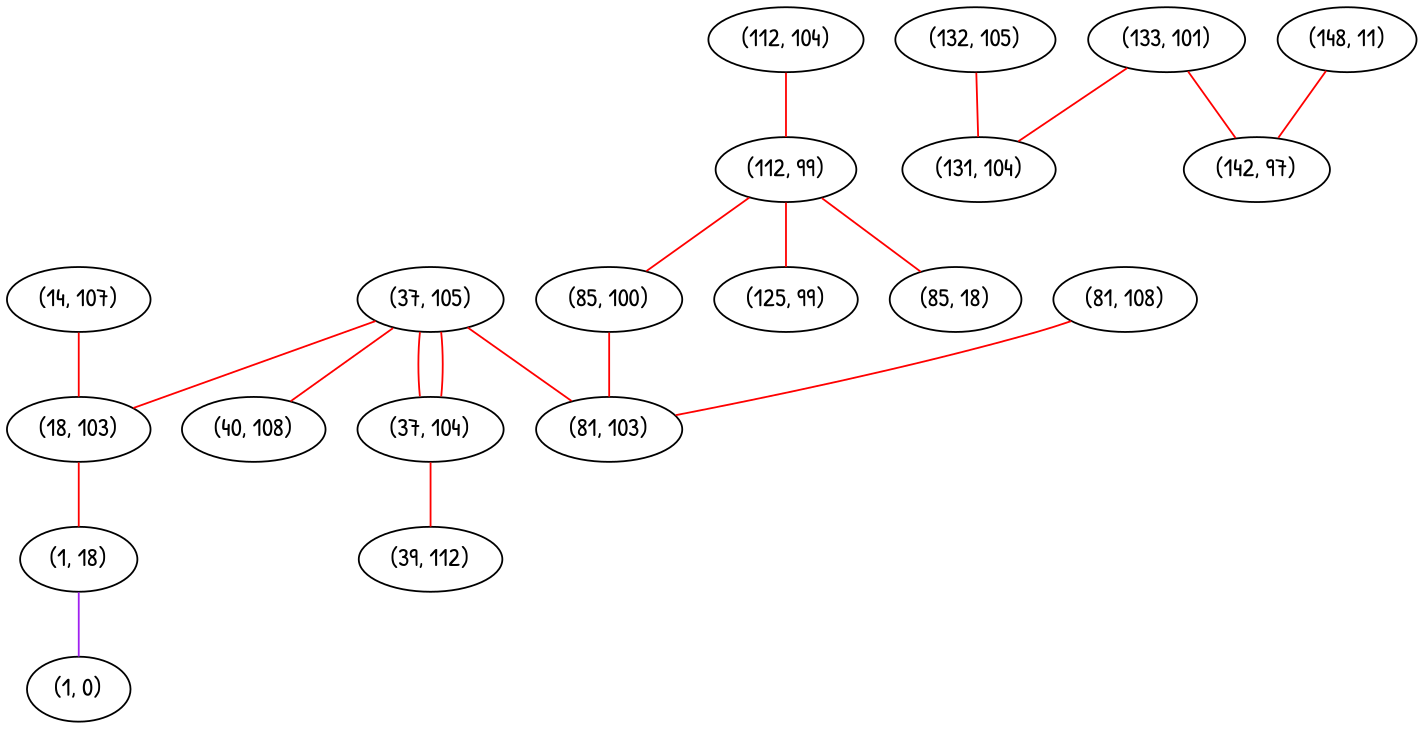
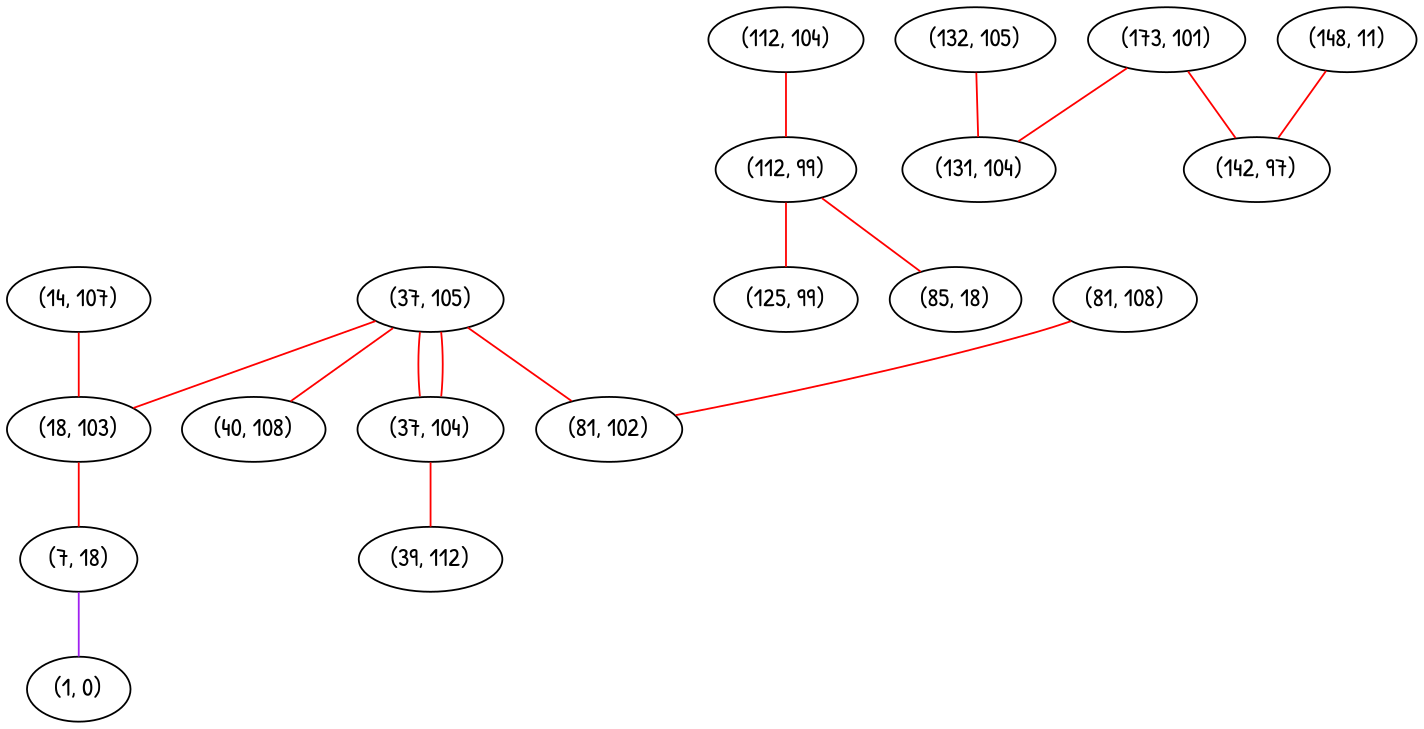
(1167, 40) -> (1167, 40)
(609, 299) -> none
(609, 429) -> (609, 429)
(79, 559) -> (79, 559)
